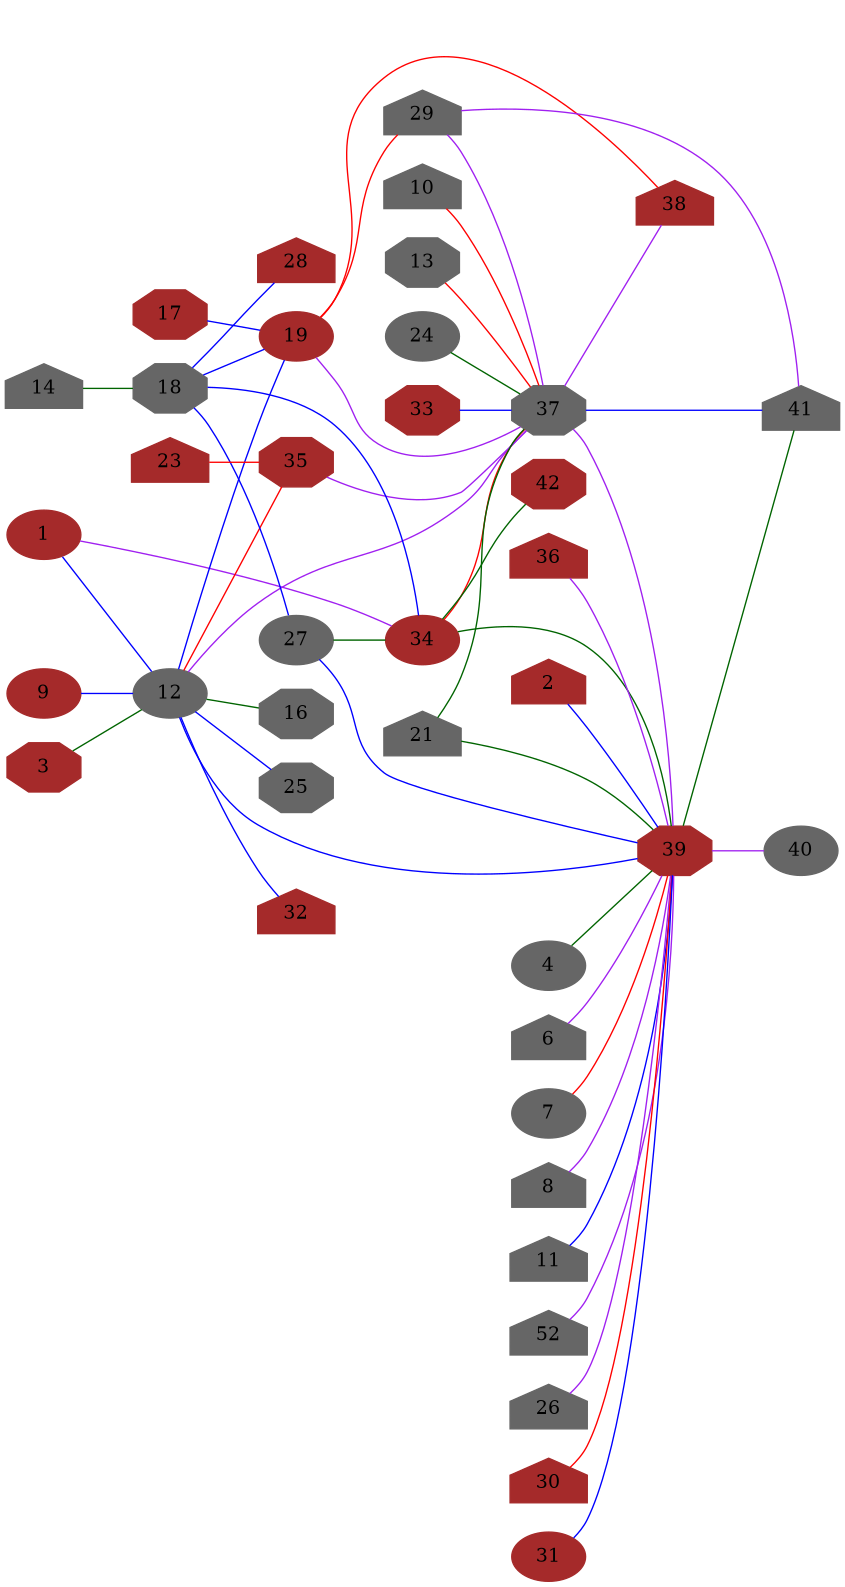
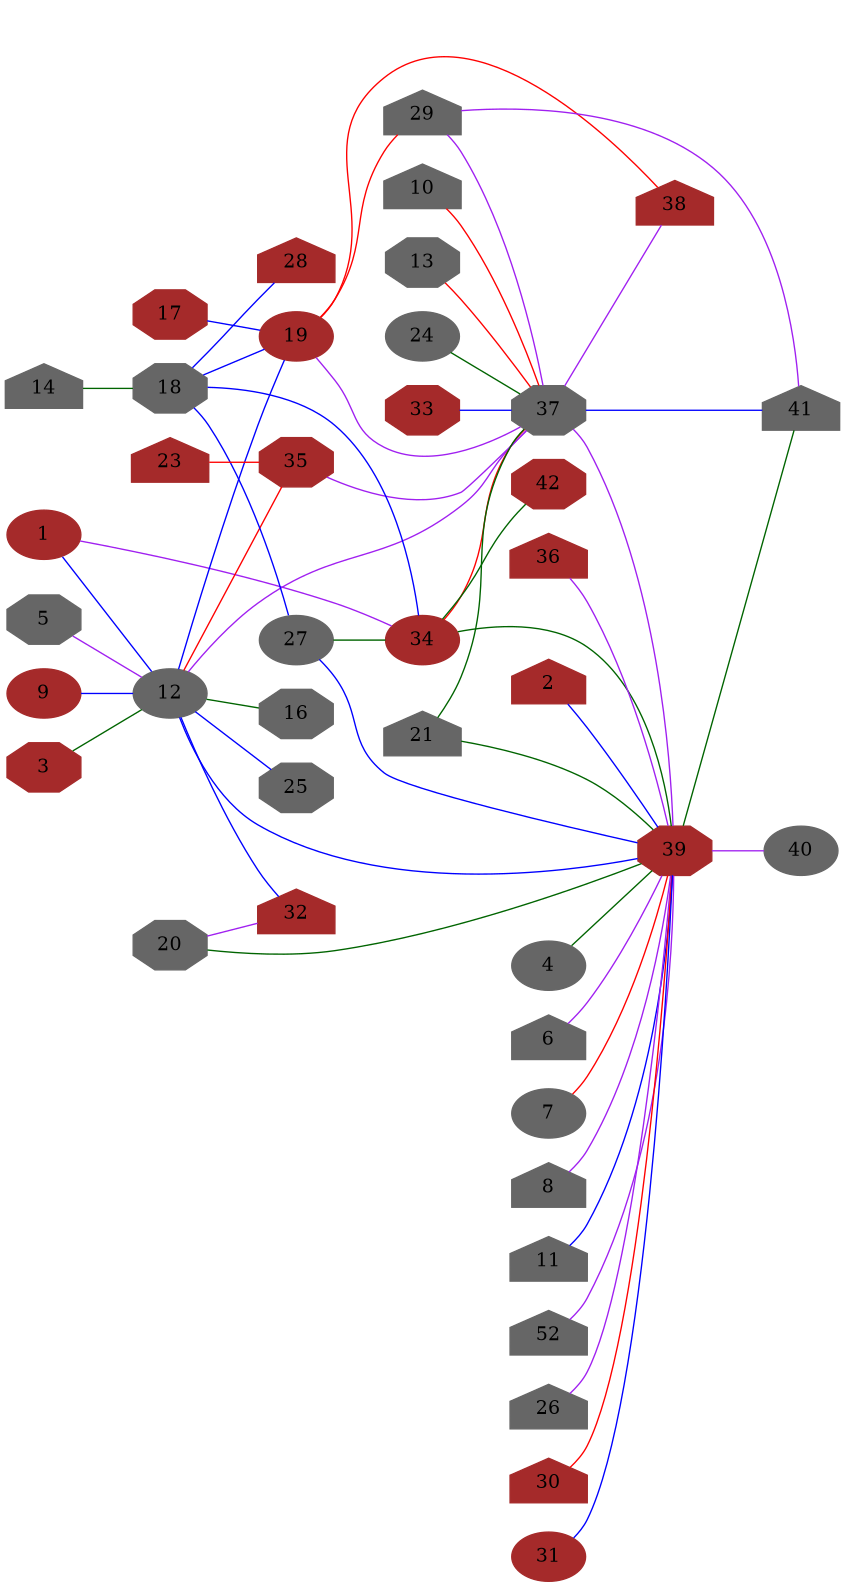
none -> (44, 620)
none -> (170, 945)
